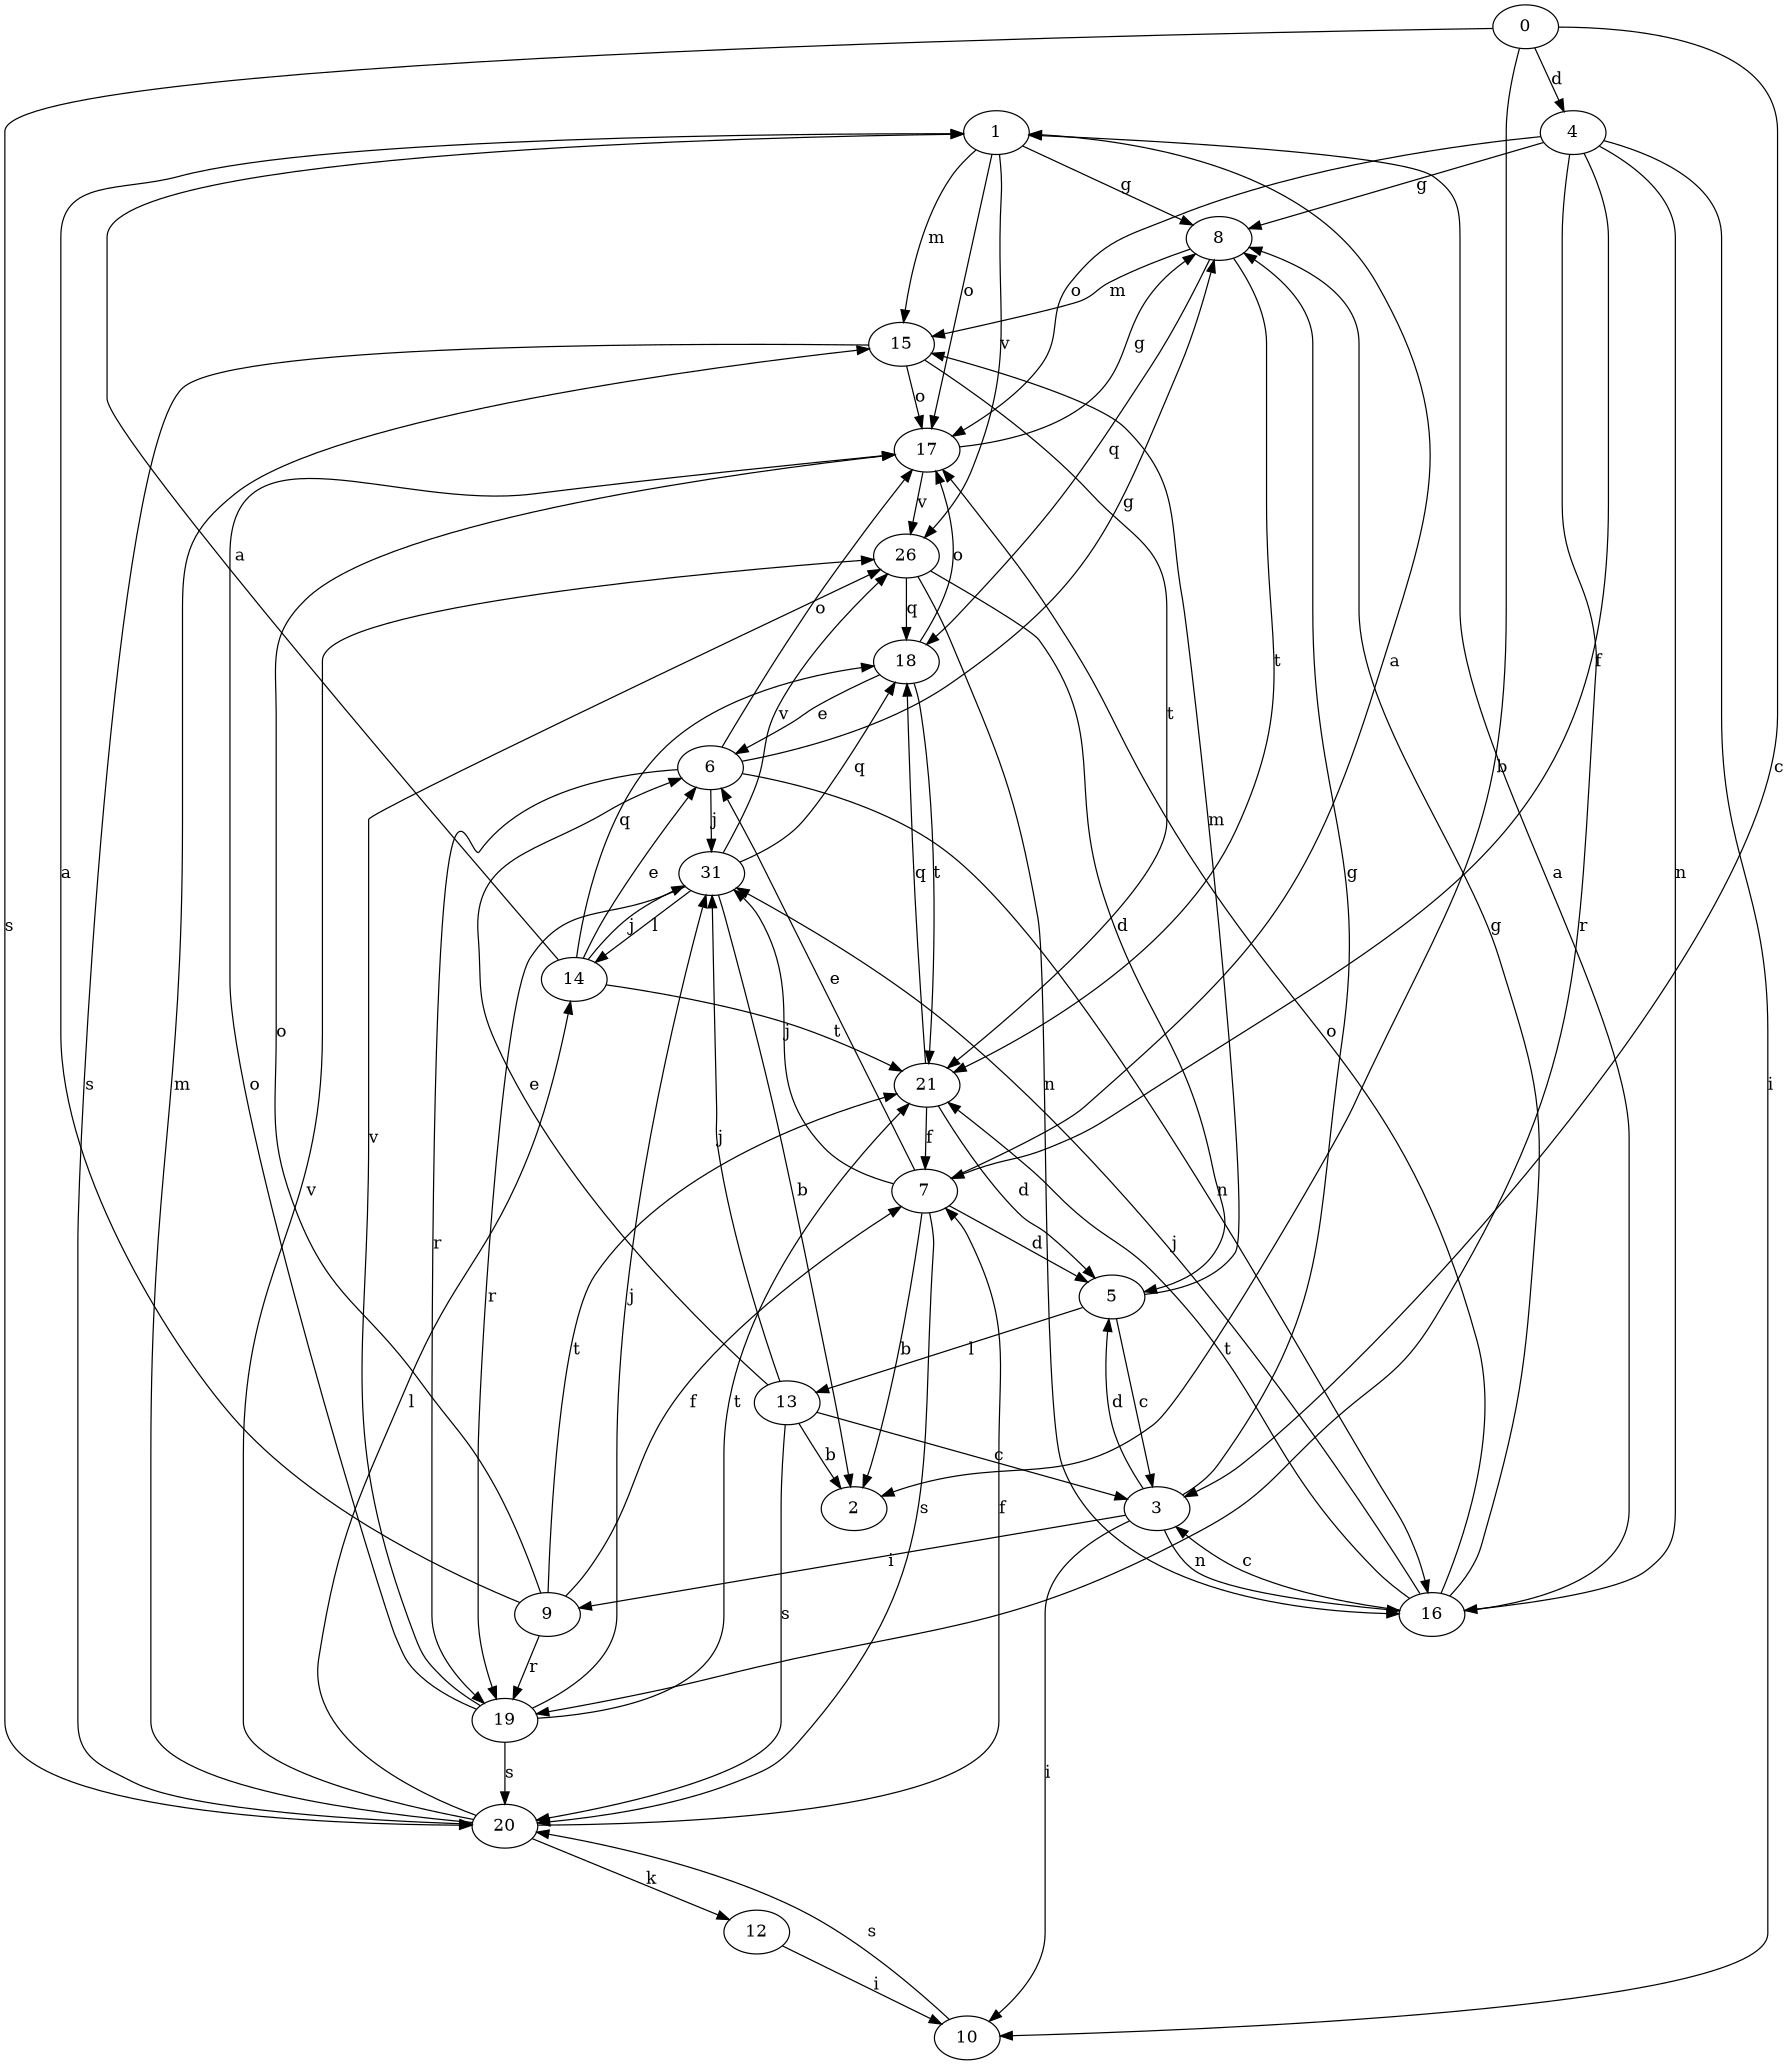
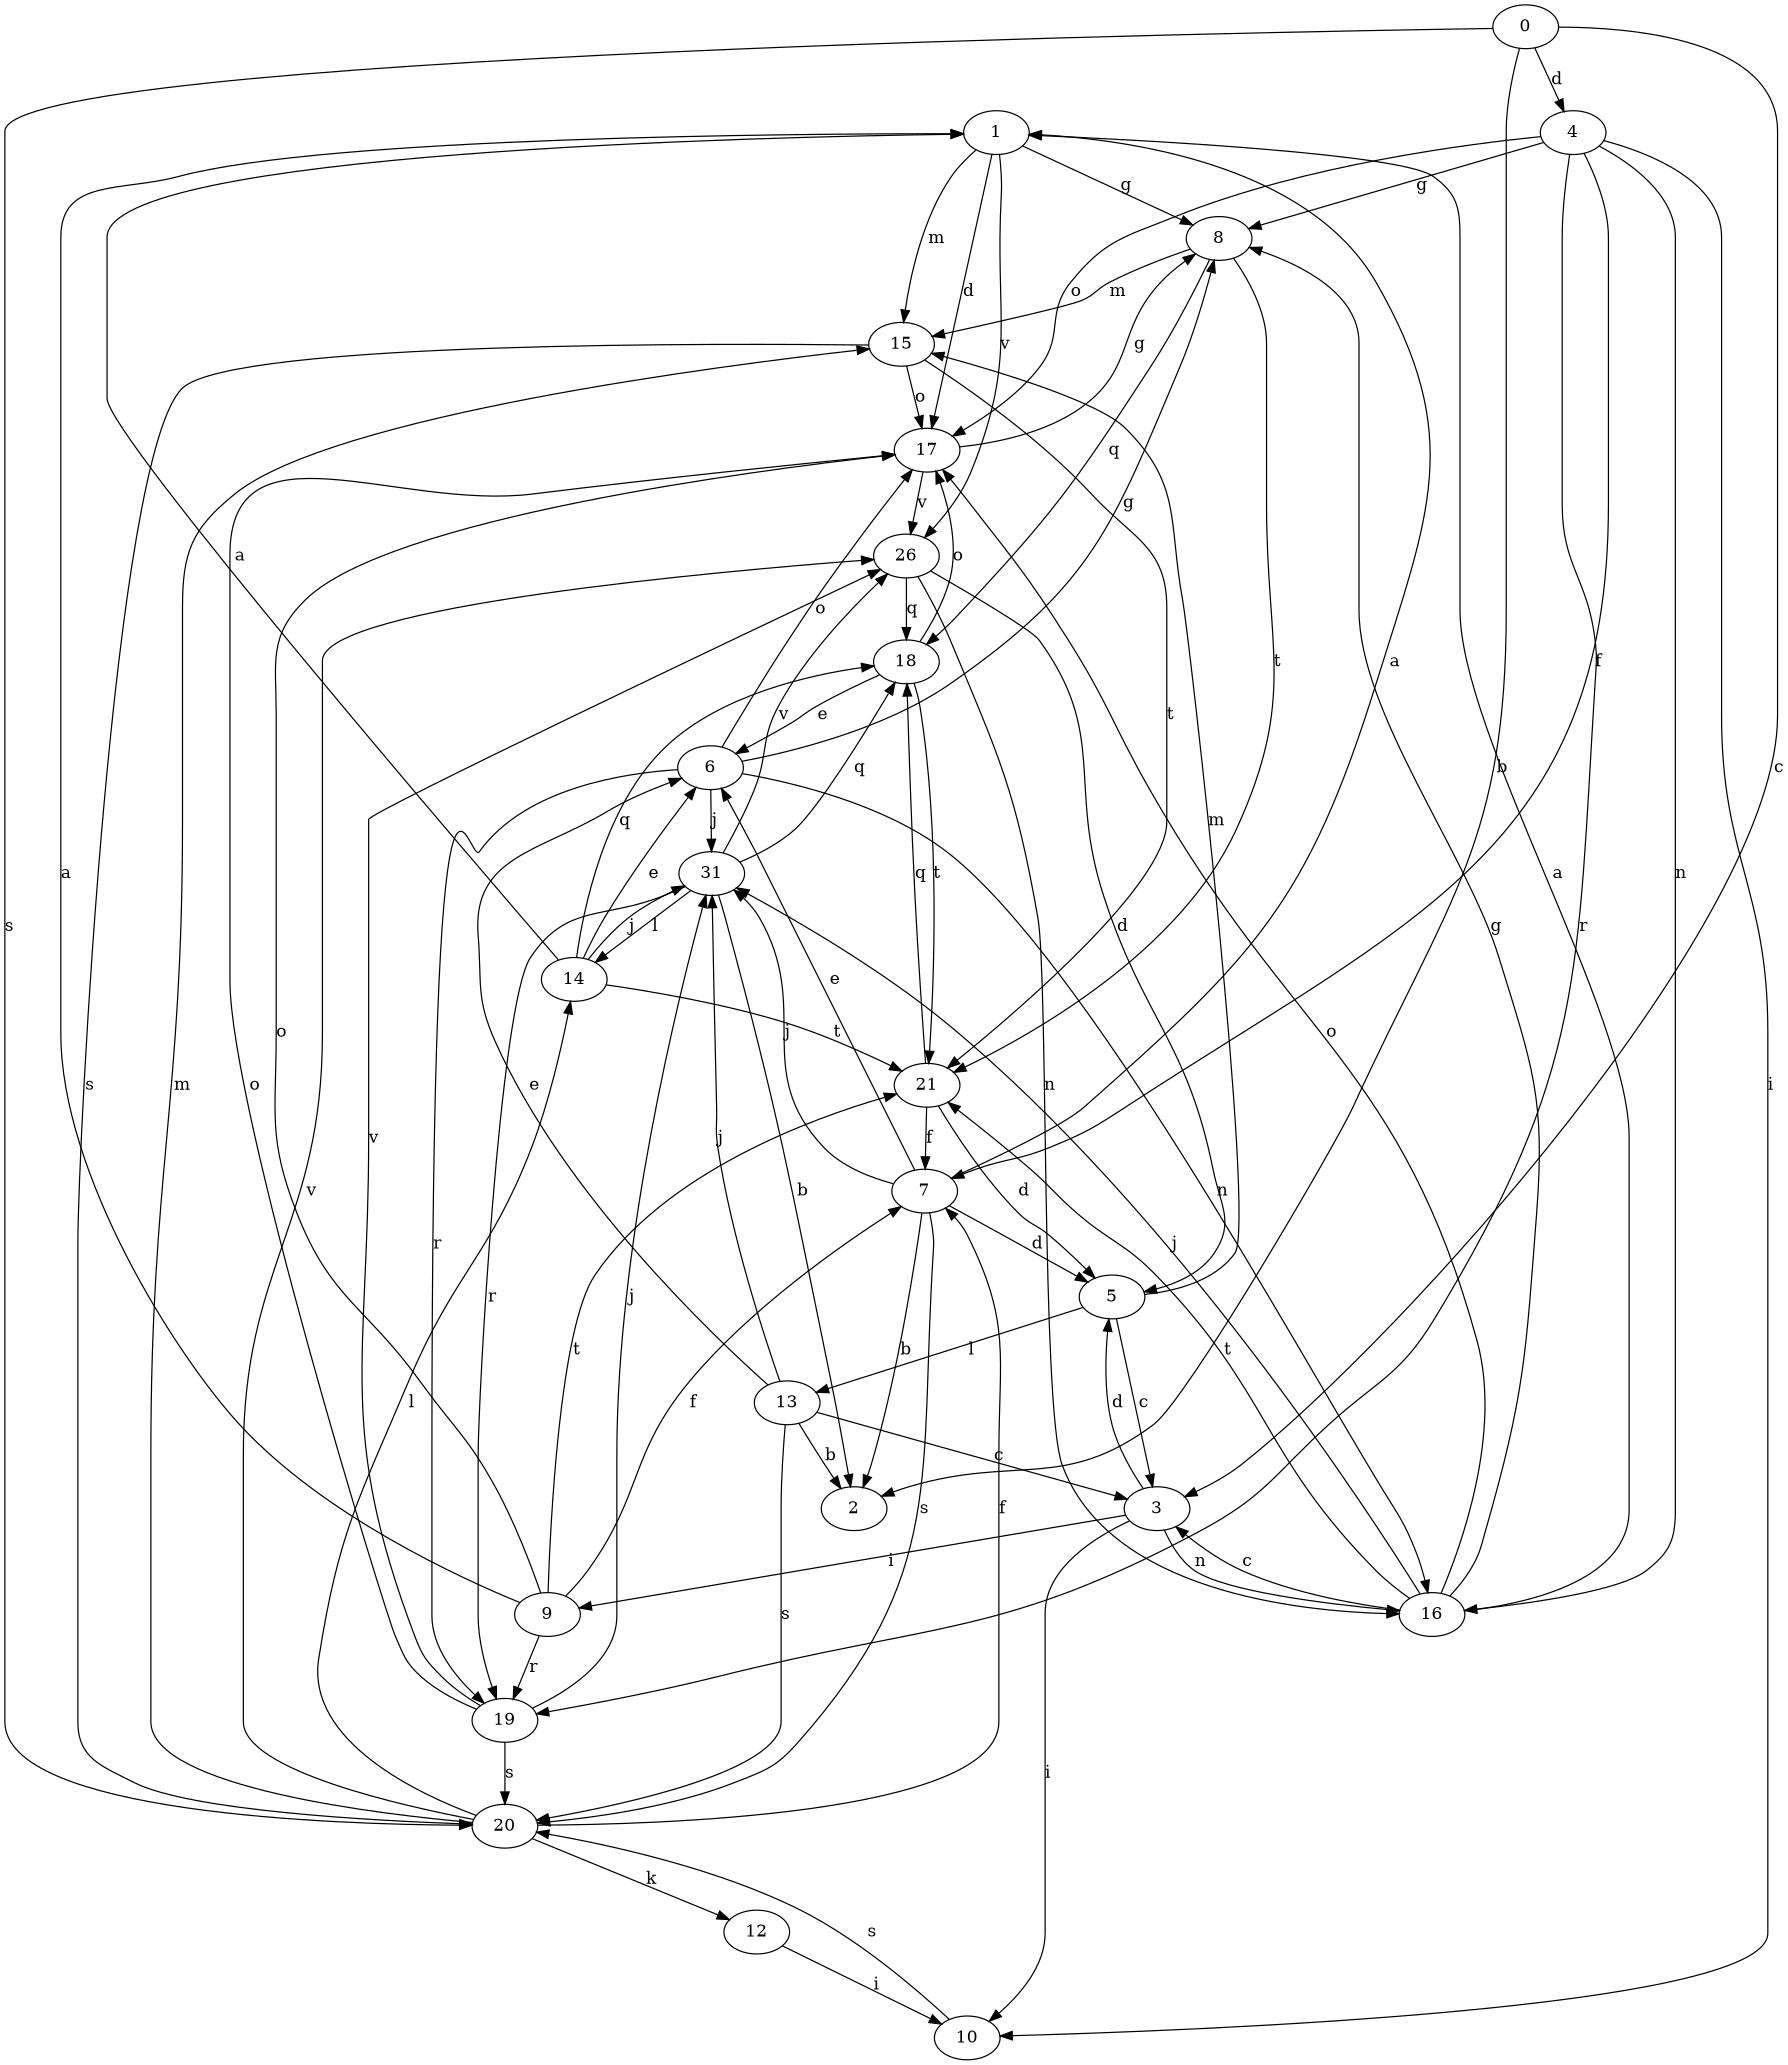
(969, 291) -> (969, 291)
(1346, 886) -> none
(724, 1455) -> none
